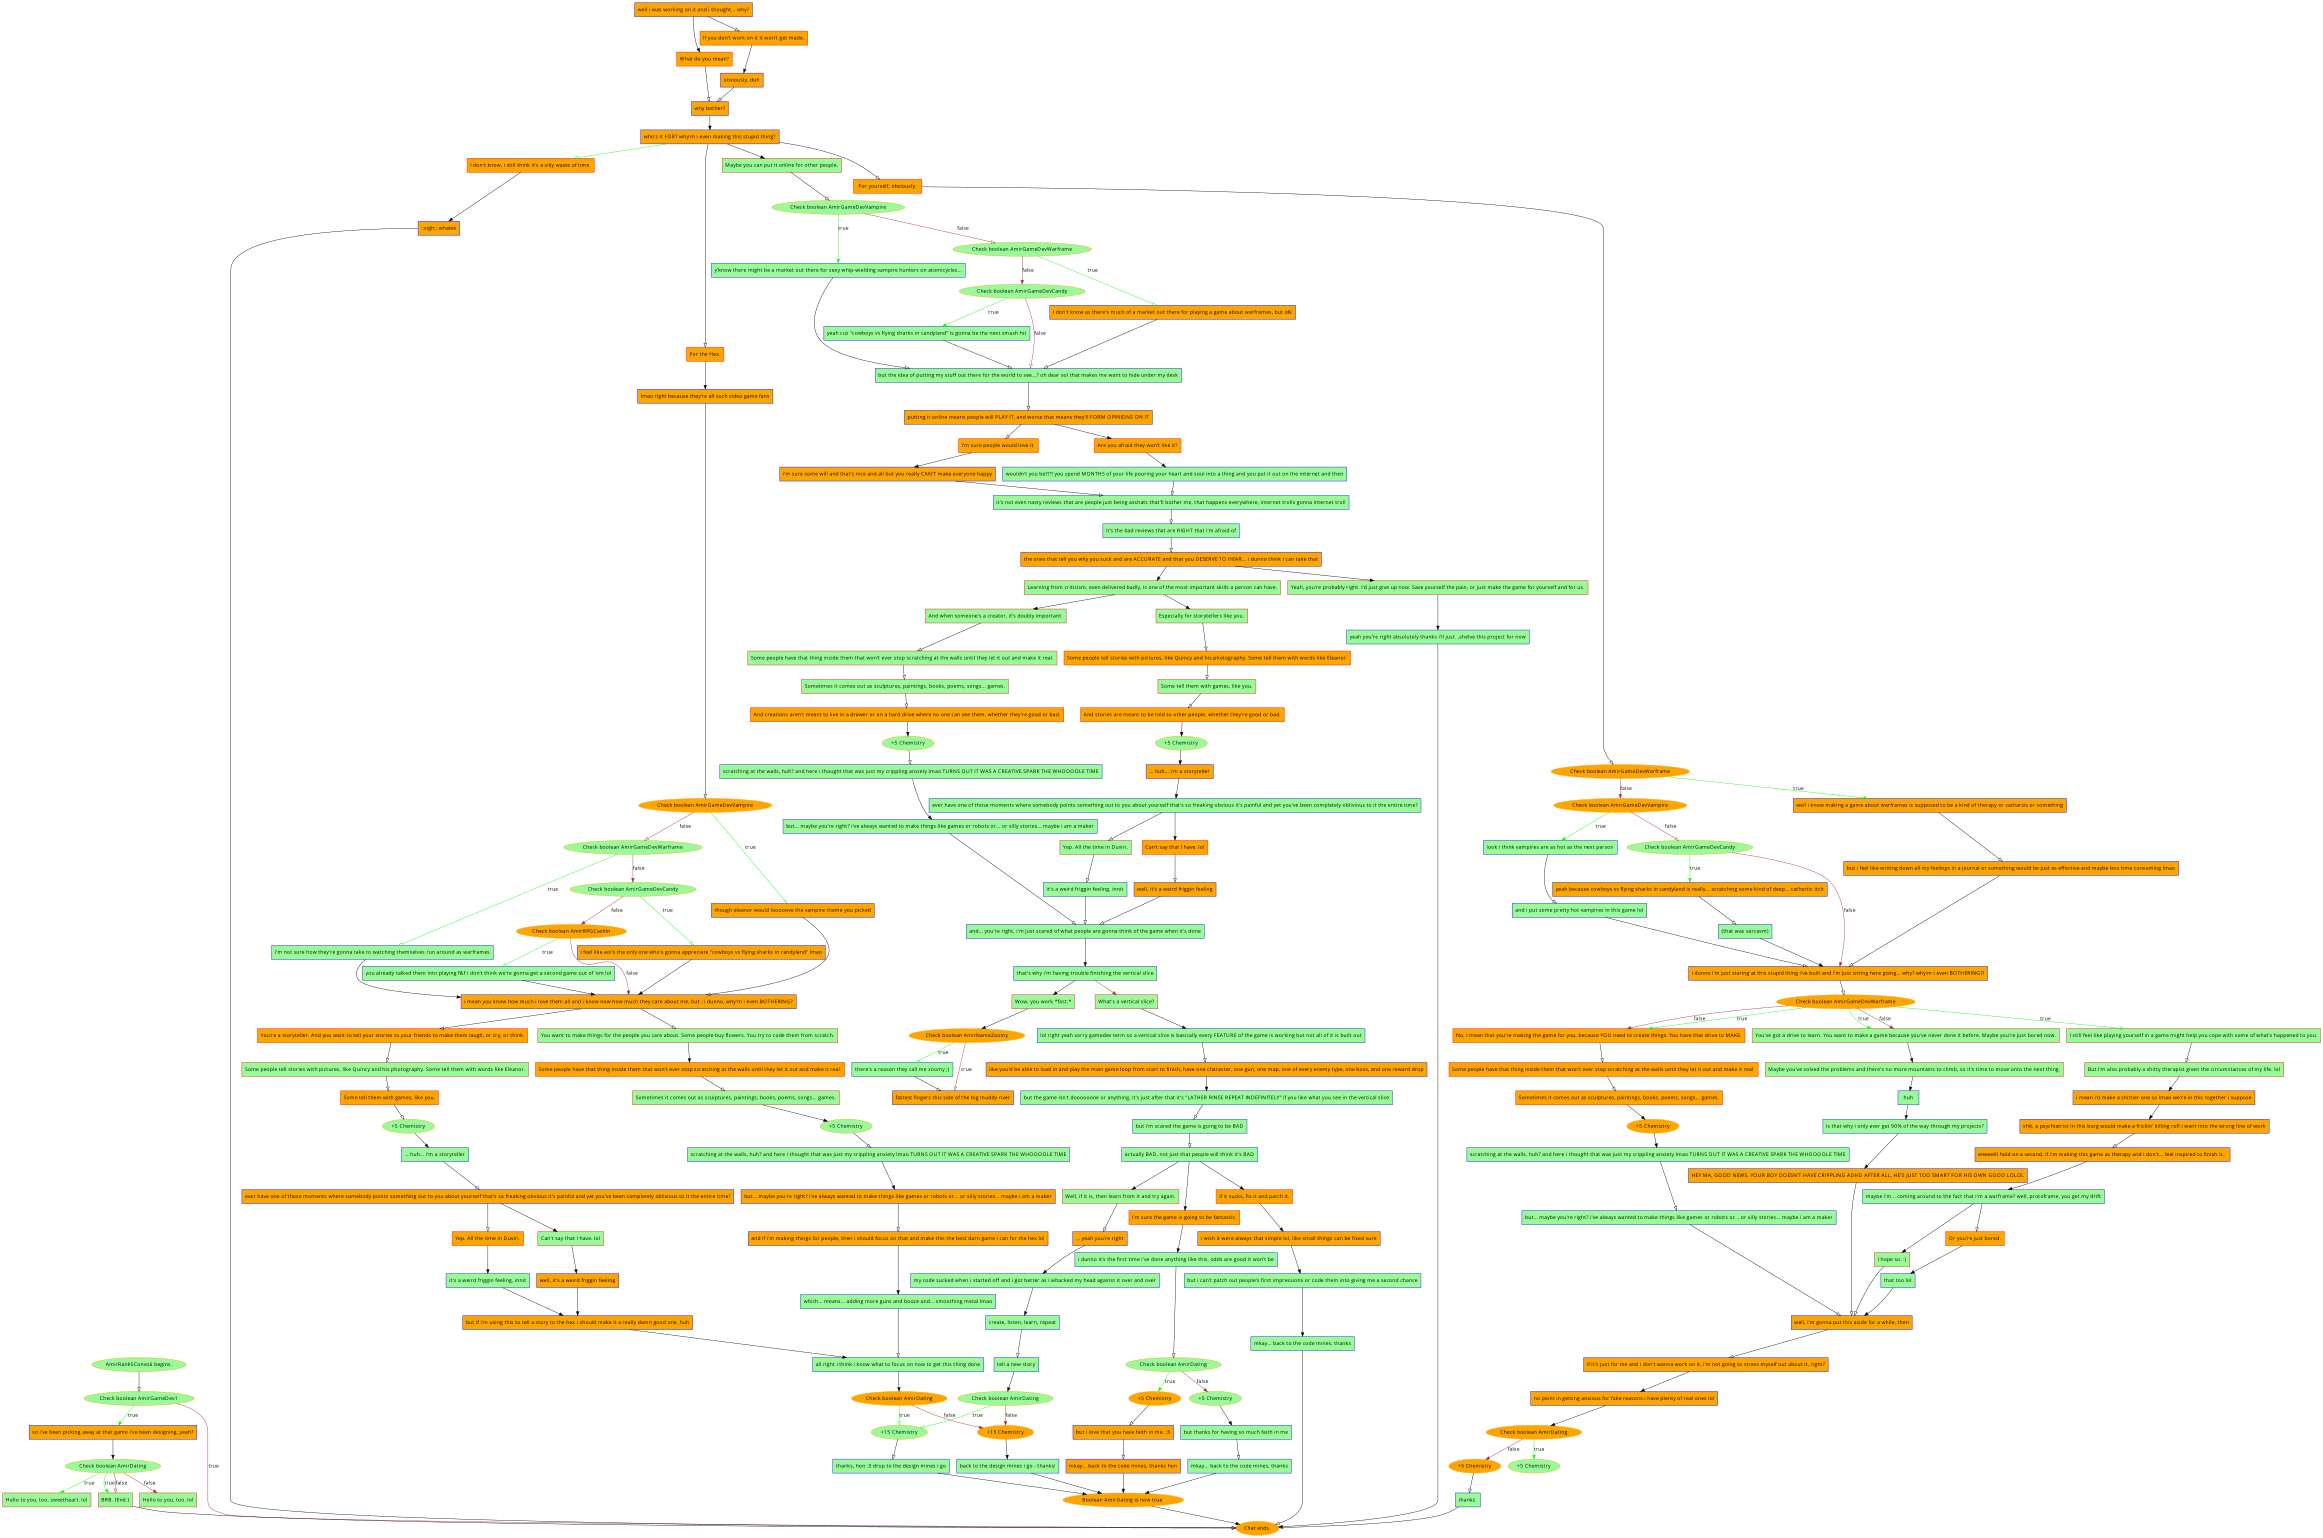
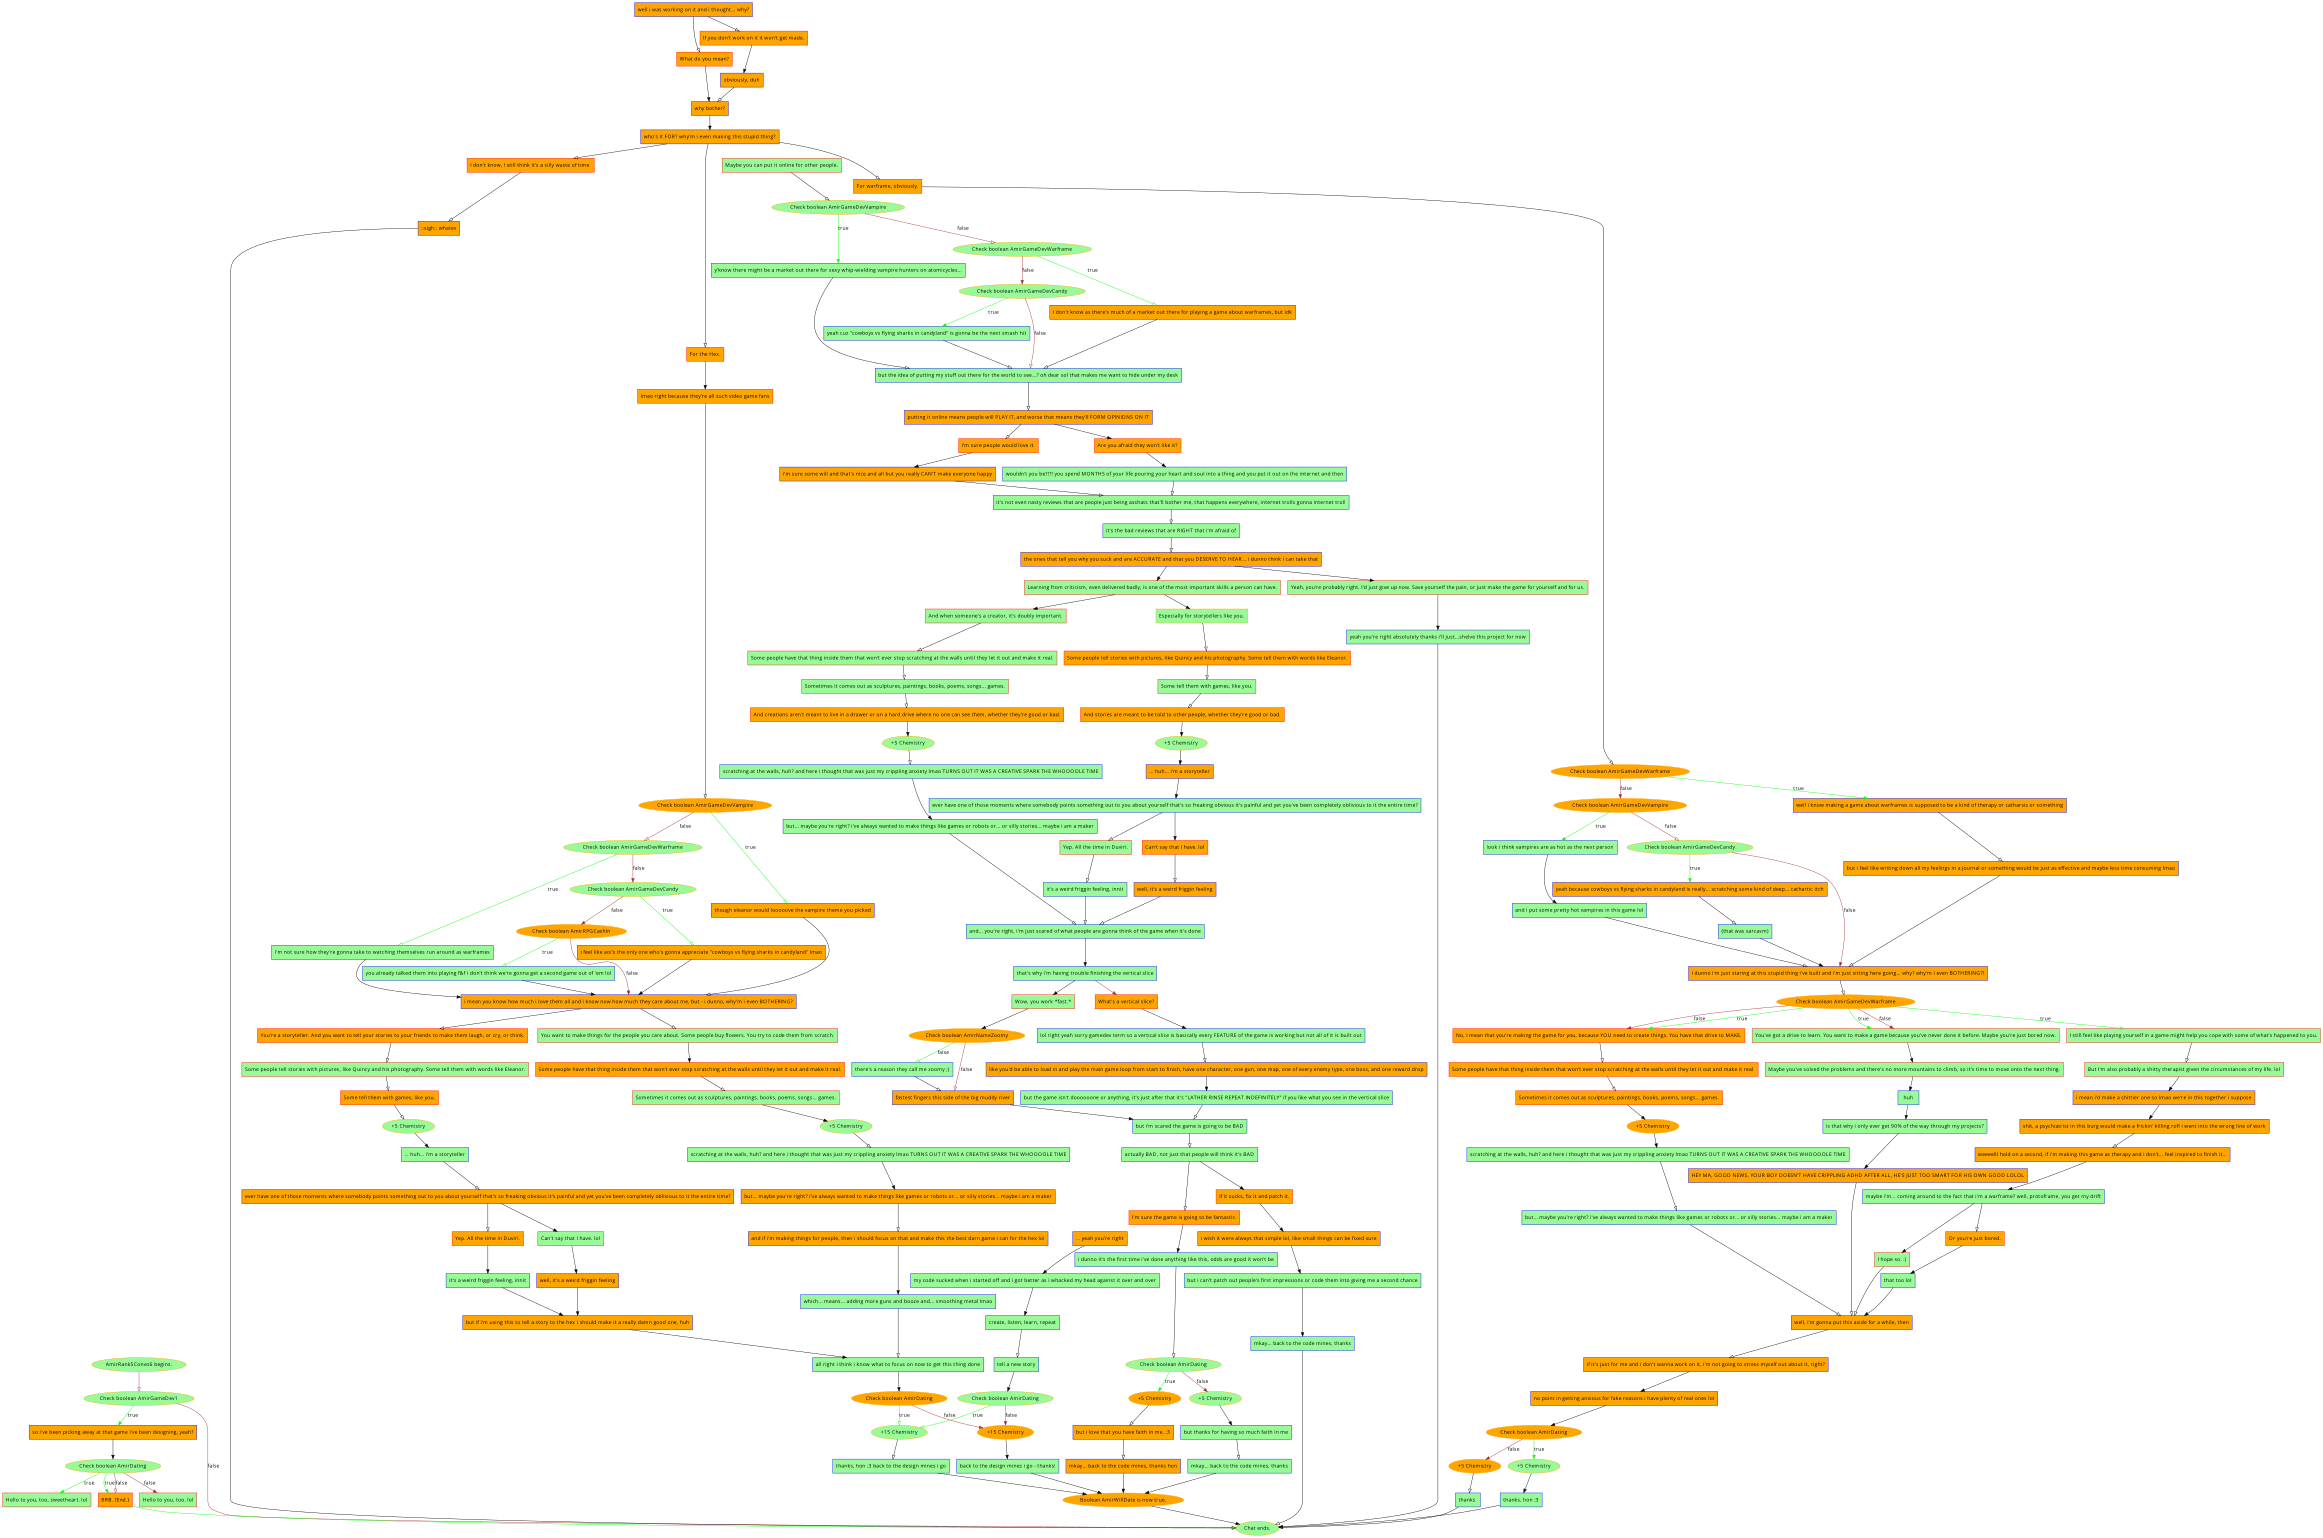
(694, 33) -> (694, 33)
(707, 82) -> (707, 82)
(744, 150) -> none
(622, 151) -> (622, 151)
(888, 186) -> (888, 186)
(486, 196) -> (486, 196)
(705, 396) -> (705, 396)
(1202, 616) -> (1202, 616)
(1544, 879) -> (1544, 879)
(1126, 1002) -> (1126, 1002)
(944, 1053) -> (944, 1053)
(967, 1069) -> (967, 1069)
none -> (1069, 1112)
(1187, 1184) -> (1187, 1184)
(1121, 1197) -> none
(139, 1380) -> (139, 1380)
(214, 1466) -> (214, 1466)
(891, 1466) -> (891, 1466)
(115, 1500) -> (115, 1500)
(1123, 1500) -> (1123, 1500)
none -> (1521, 1500)
(682, 1525) -> (682, 1525)
(1257, 1528) -> (1257, 1528)
